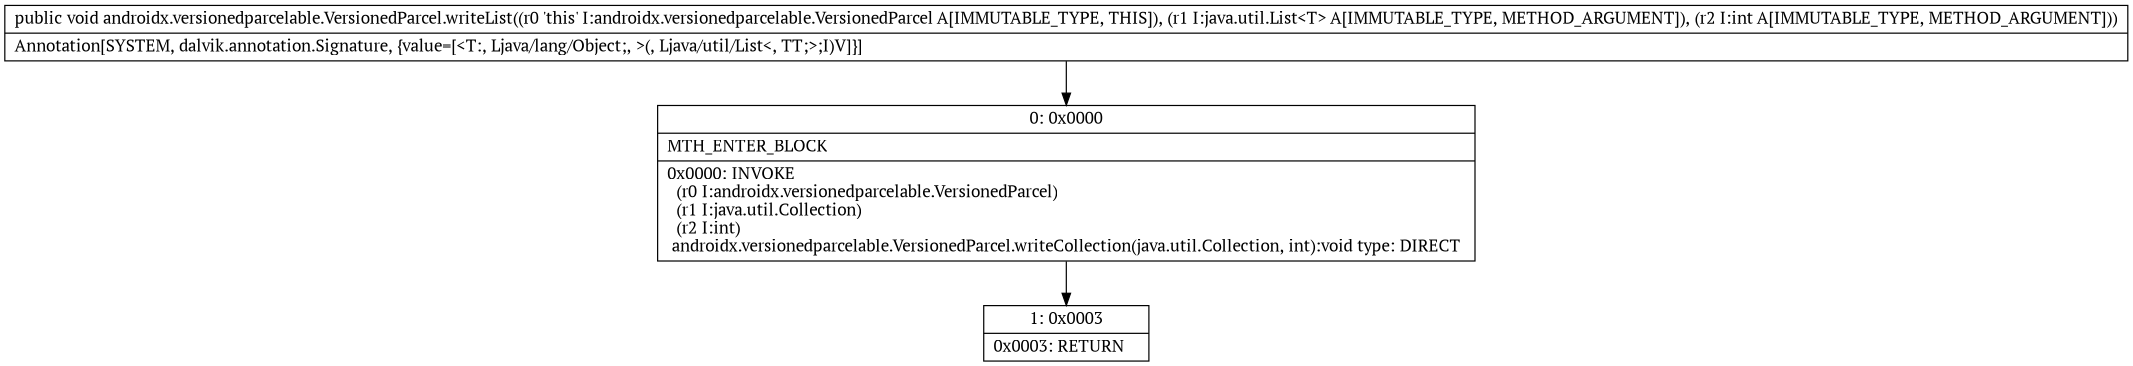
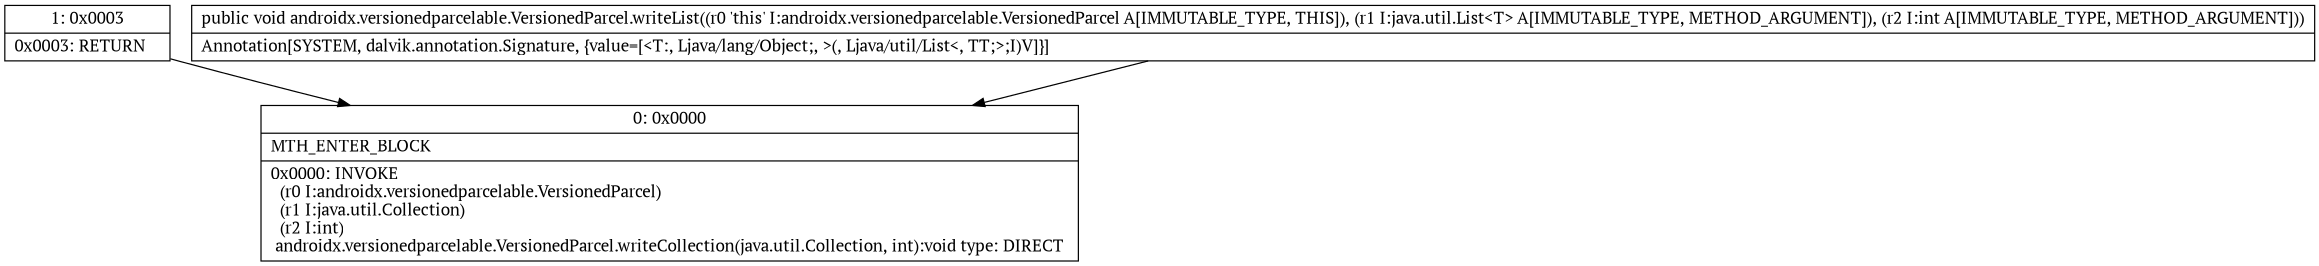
(1066, 277) -> (254, 81)
